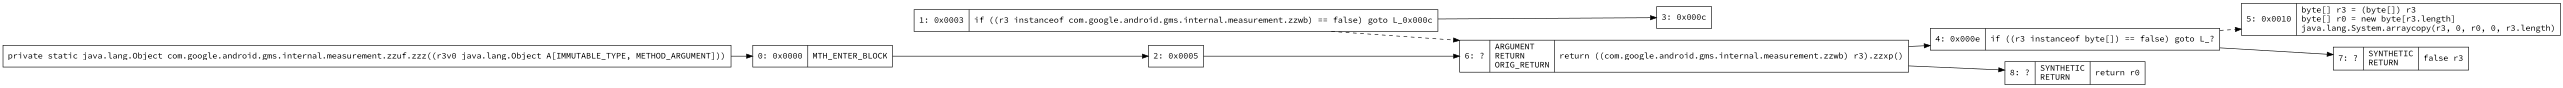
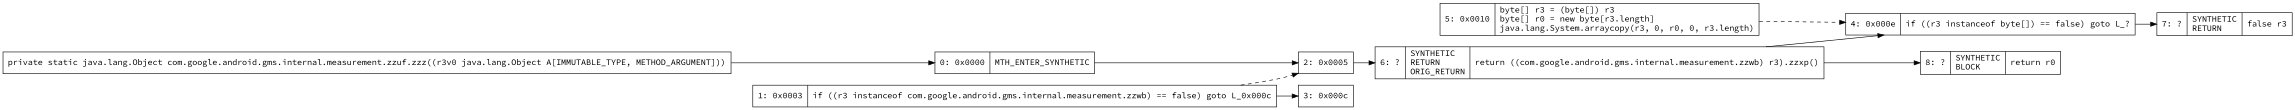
(2228, 30) -> (1799, 22)
(1392, 36) -> (1267, 81)
(1515, 47) -> (1433, 53)
(850, 56) -> (1042, 63)
(2055, 77) -> (1968, 67)
